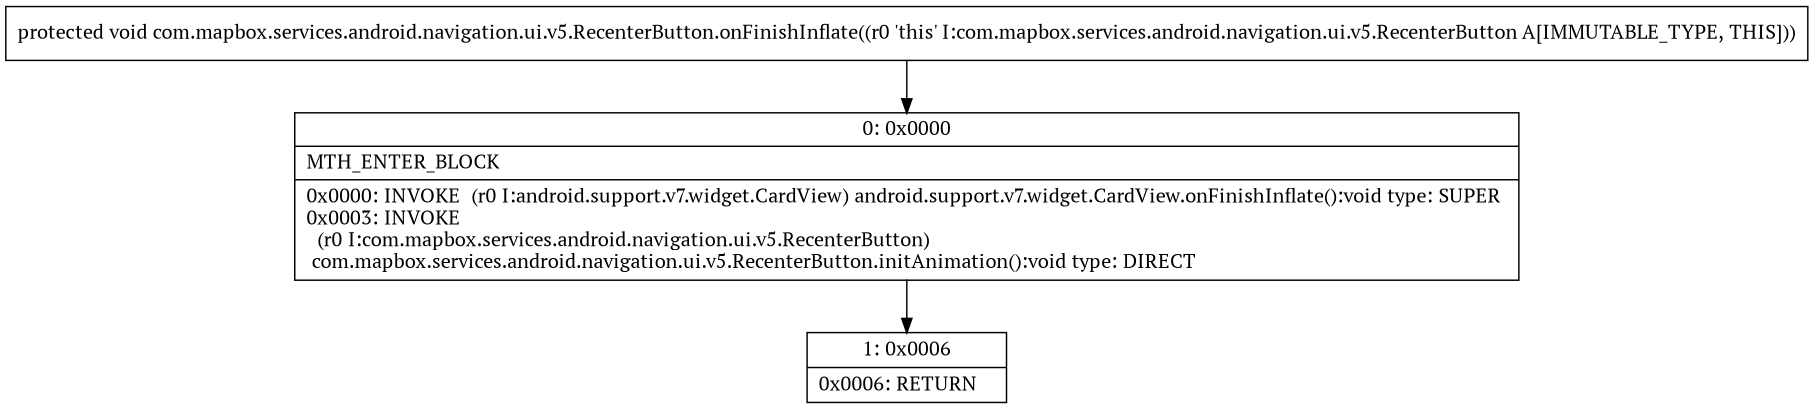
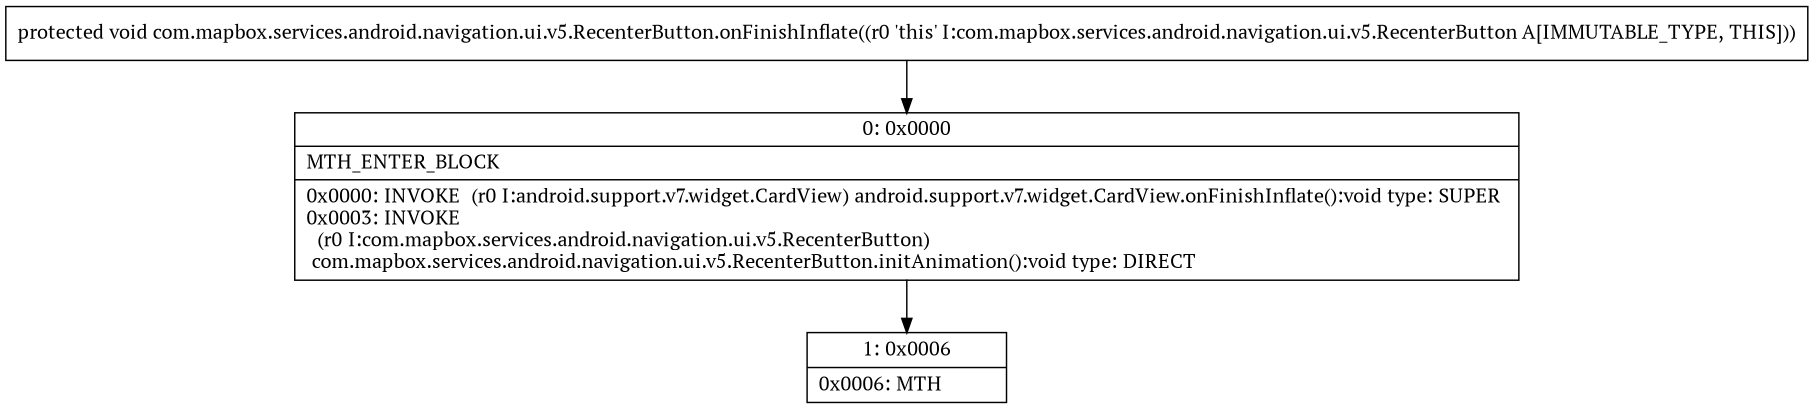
(907, 384) -> (889, 384)
